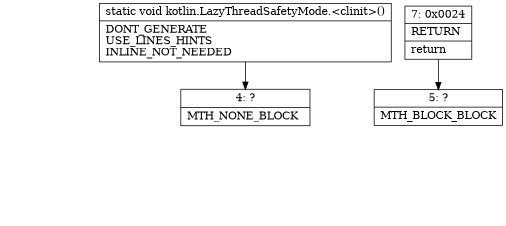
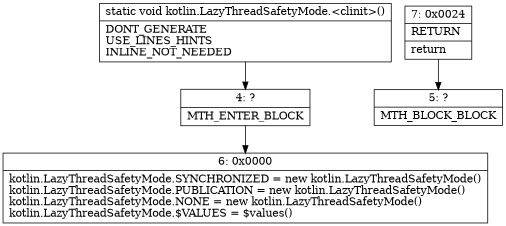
(243, 116) -> (245, 116)
none -> (245, 188)
